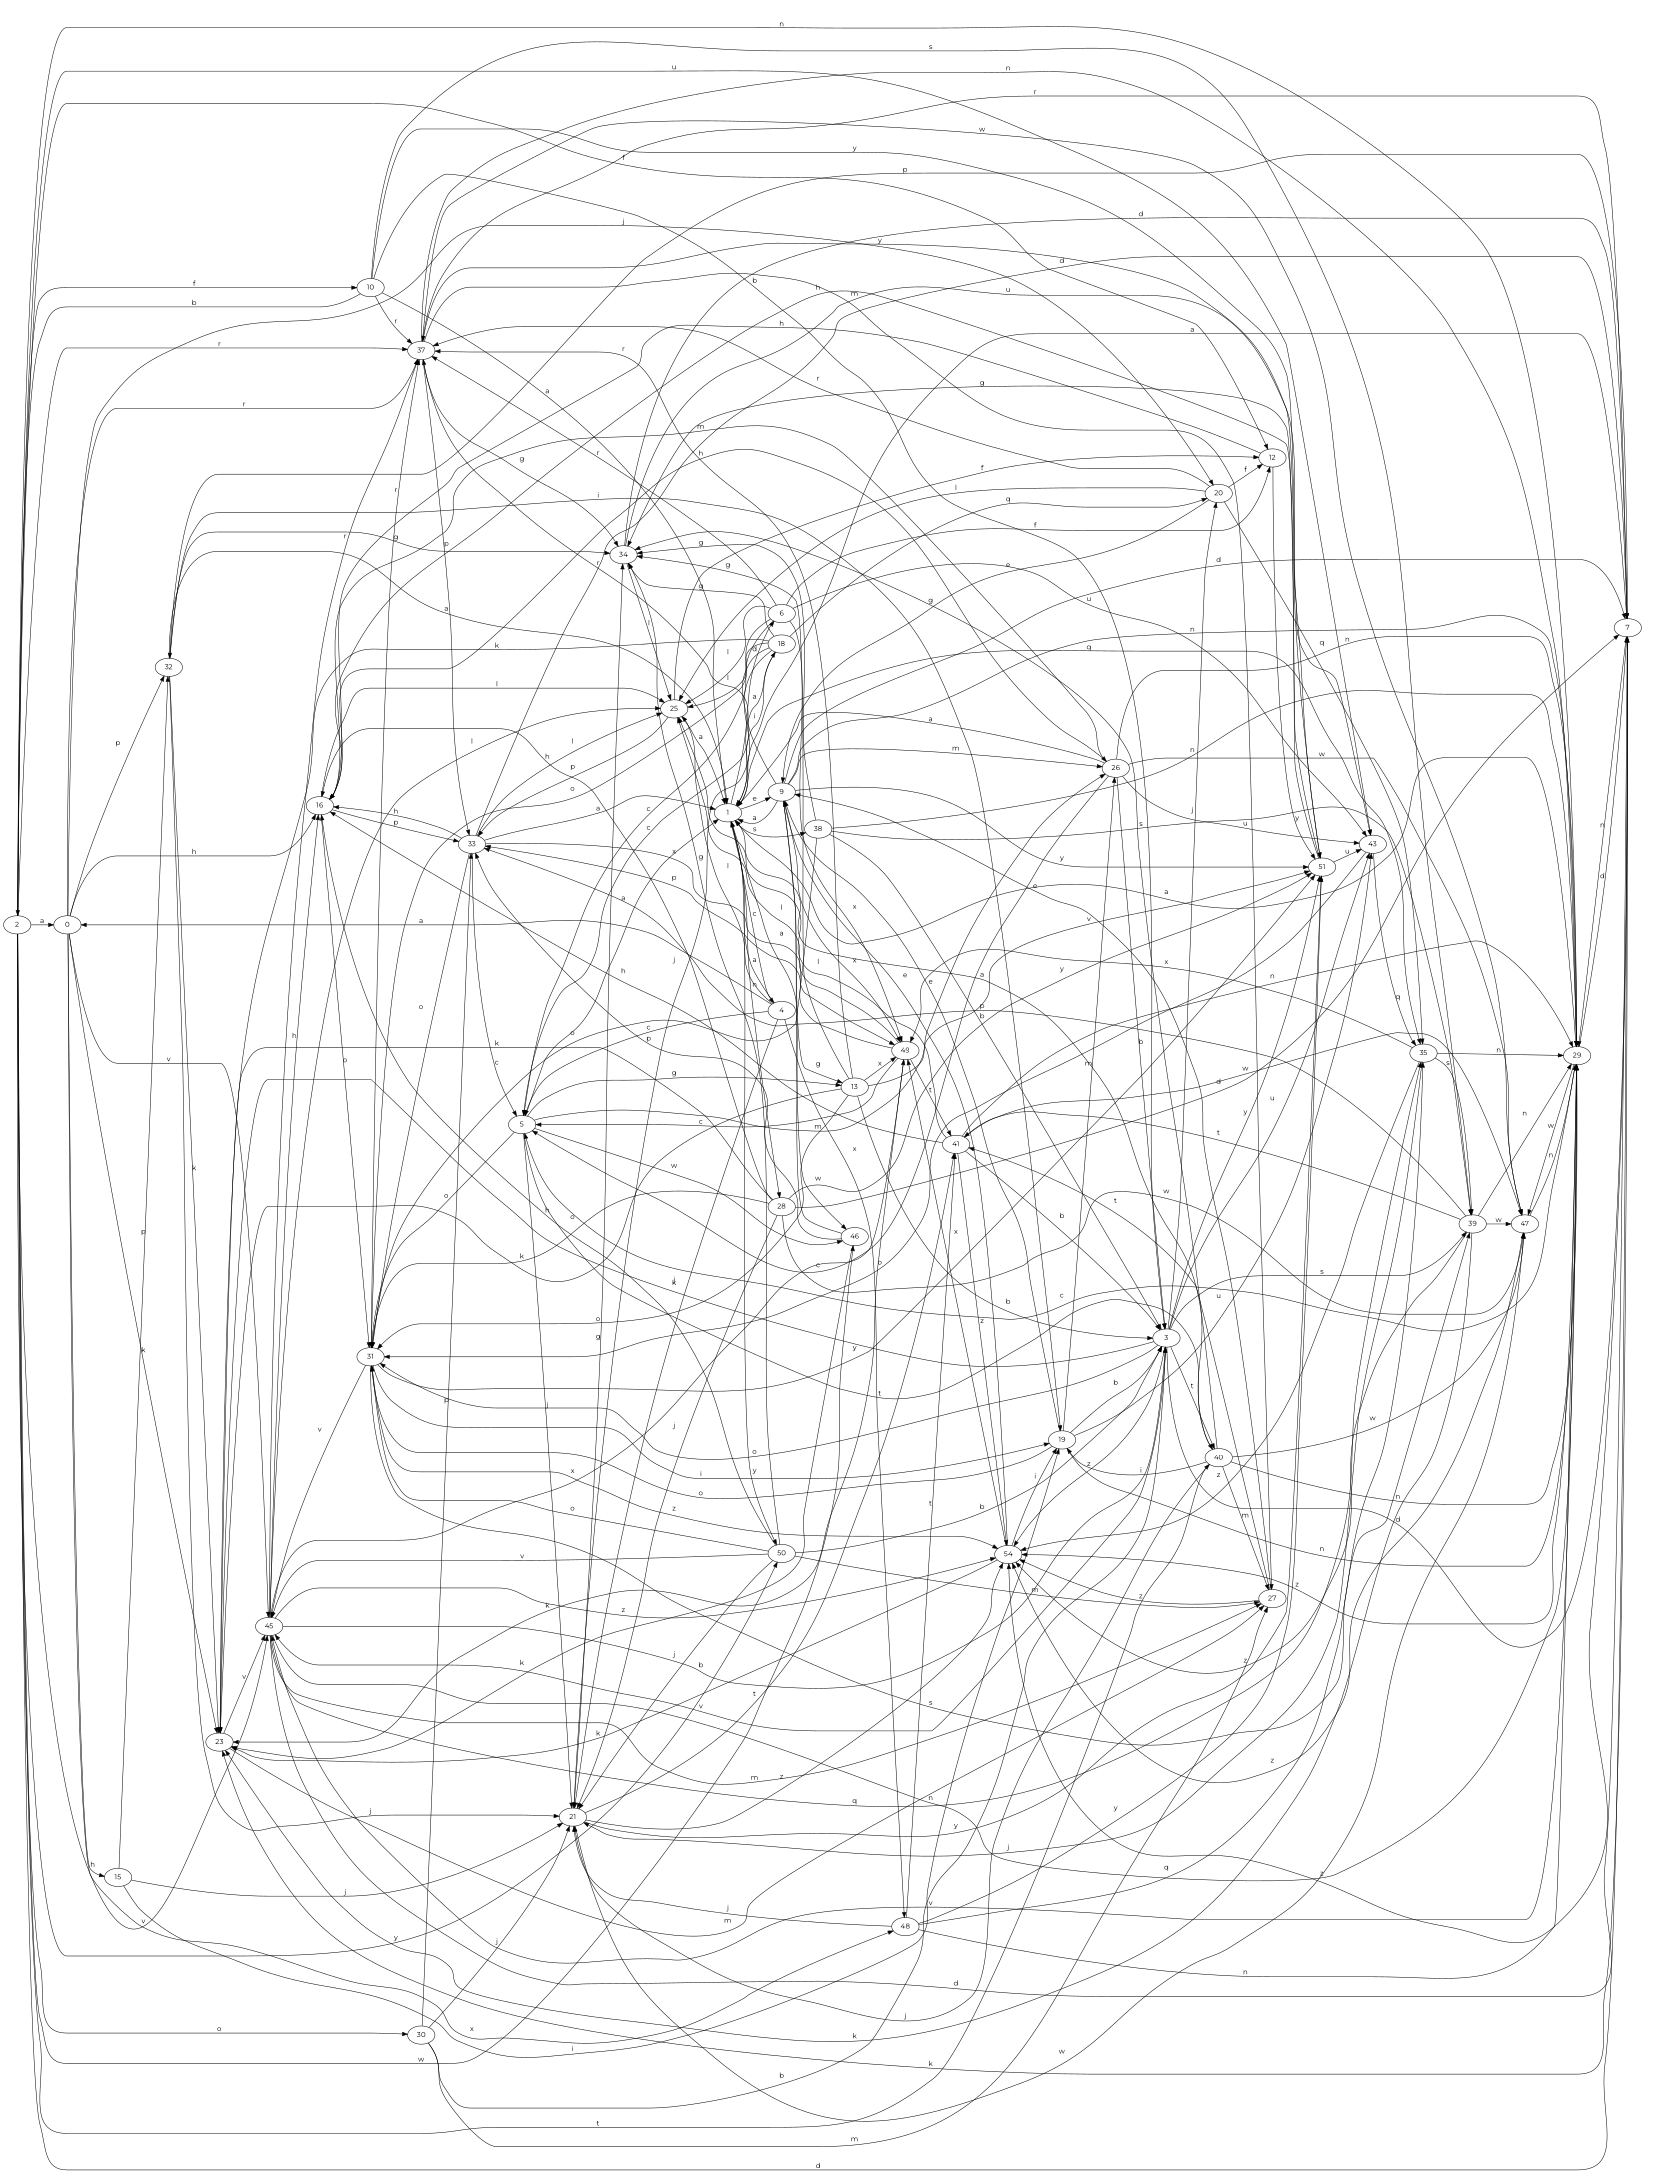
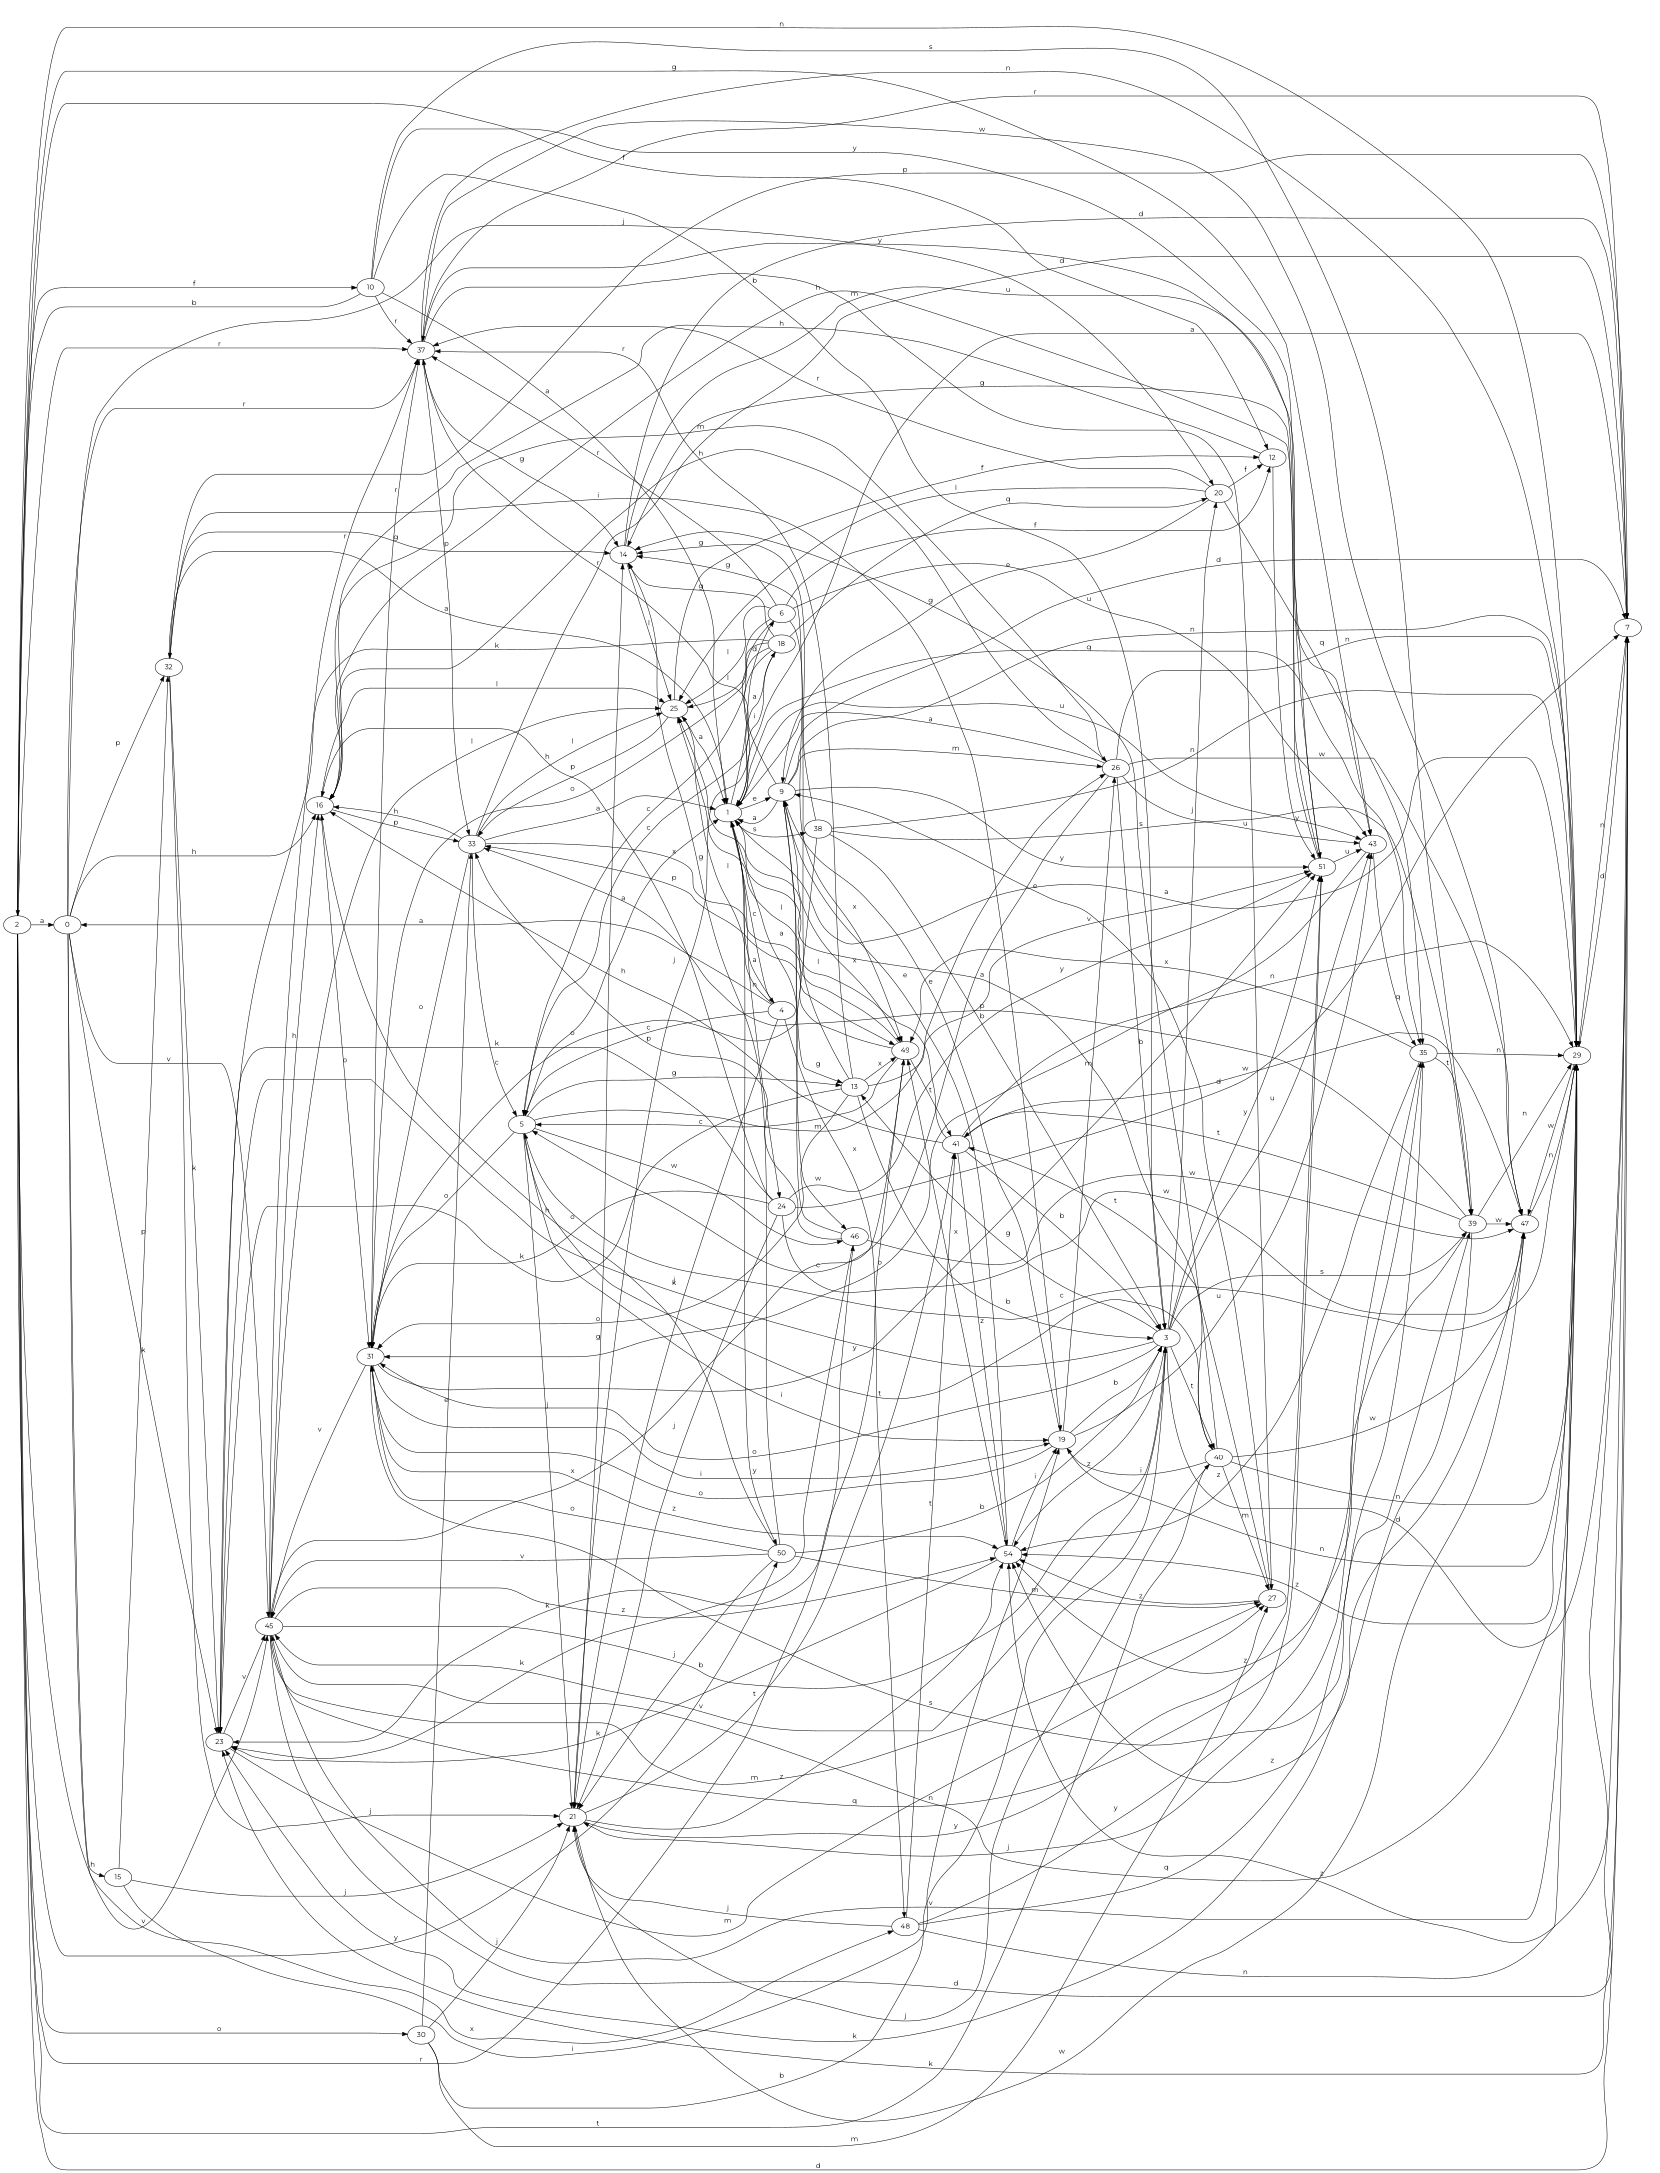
(674, 67) -> (674, 67)
(624, 555) -> (624, 555)
none -> (1016, 705)
(1448, 1063) -> (1448, 1063)
none -> (1170, 1176)
(782, 1207) -> (782, 1207)
none -> (995, 1236)
none -> (724, 1376)
(447, 1400) -> (447, 1400)
(421, 2060) -> (421, 2060)
